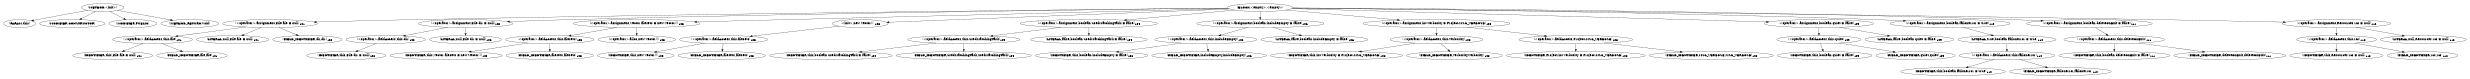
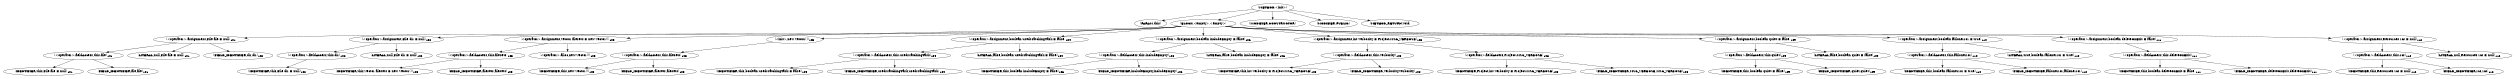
none -> (1240, 15)
(2007, 46) -> (1942, 46)
